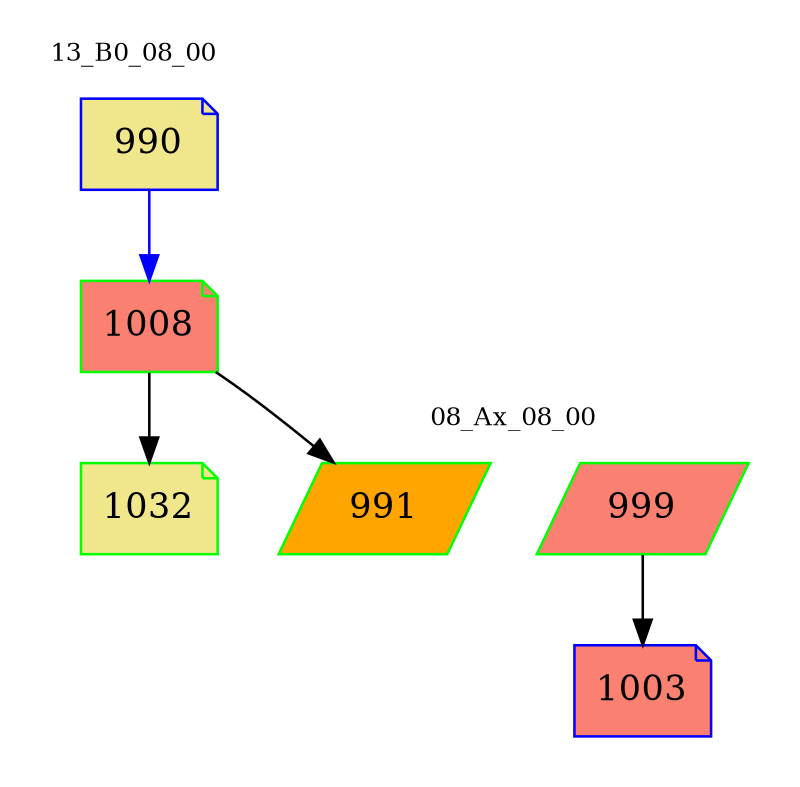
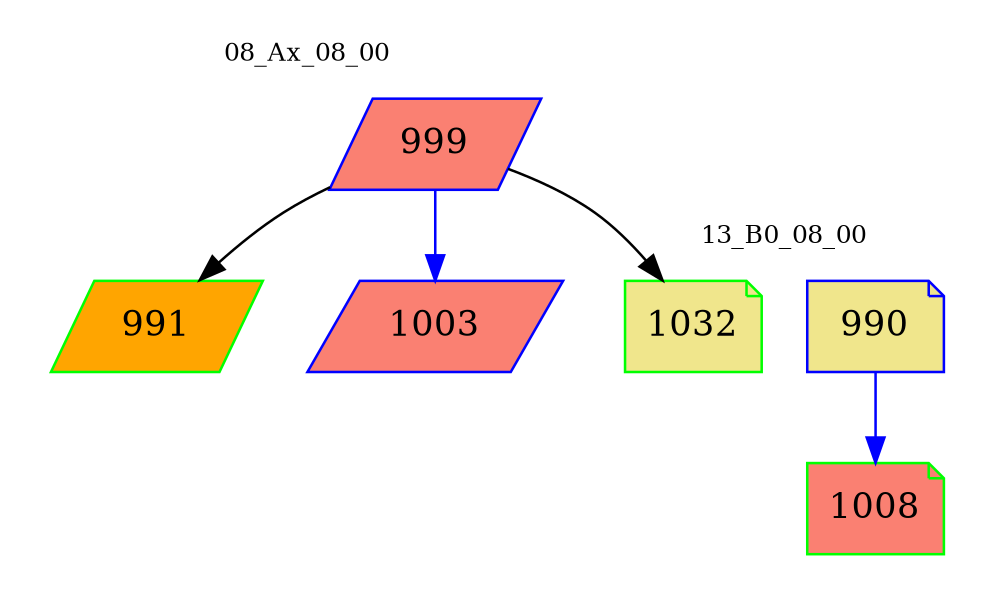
(149, 405) -> (569, 197)
(275, 415) -> (271, 221)
(643, 509) -> (435, 144)
(643, 587) -> (435, 223)
(643, 691) -> (435, 326)
